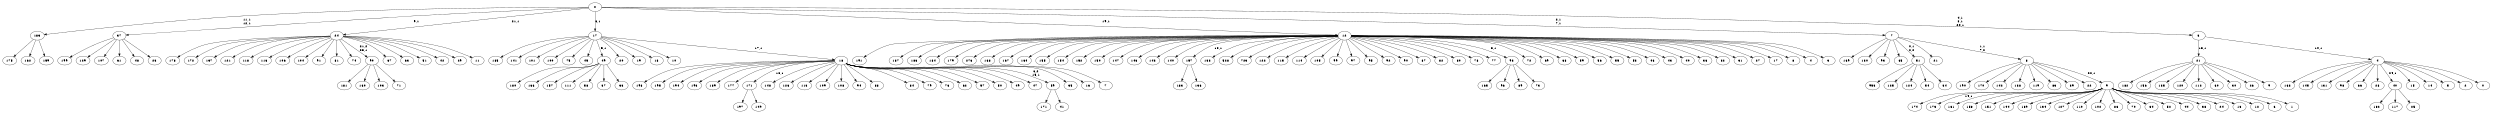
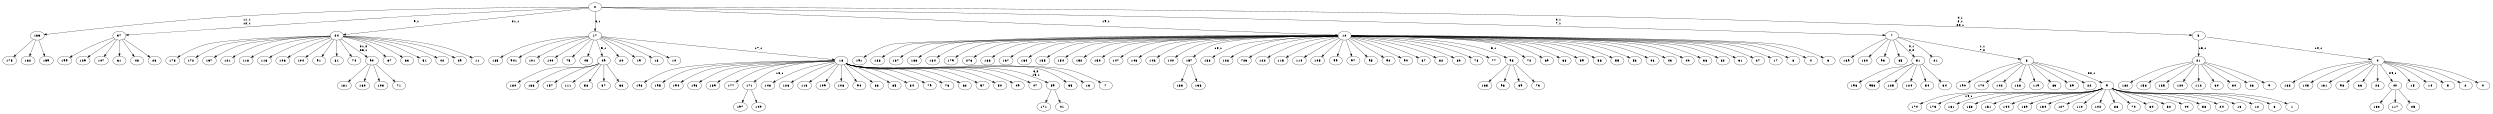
(514, 61) -> (514, 61)
none -> (878, 61)
(1226, 61) -> (1226, 61)
none -> (895, 86)
none -> (1854, 86)
